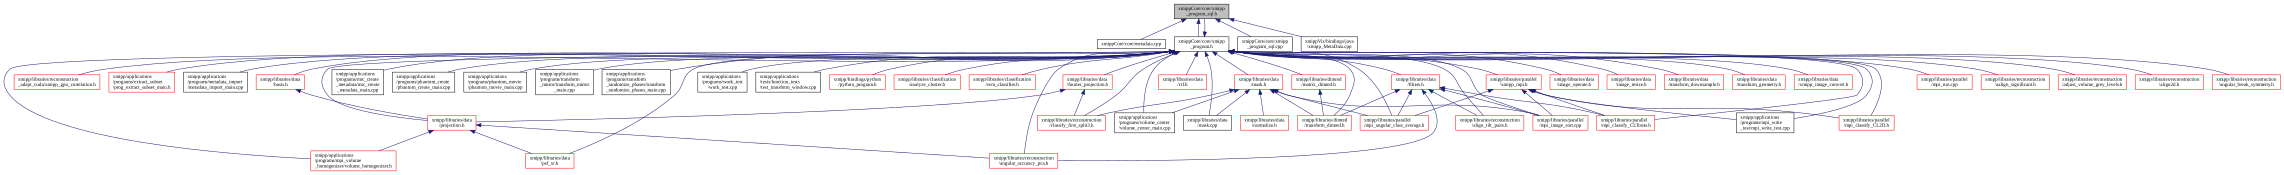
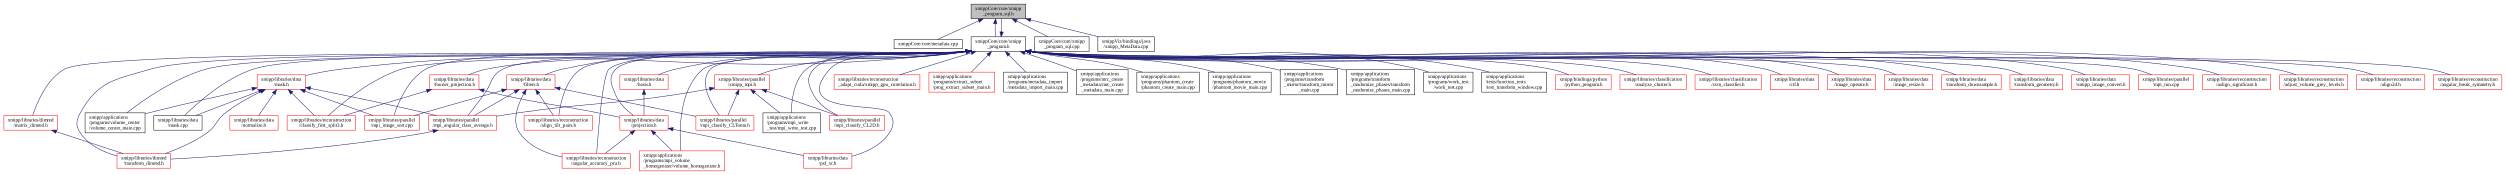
(1369, 103) -> (302, 149)
(1542, 106) -> none
